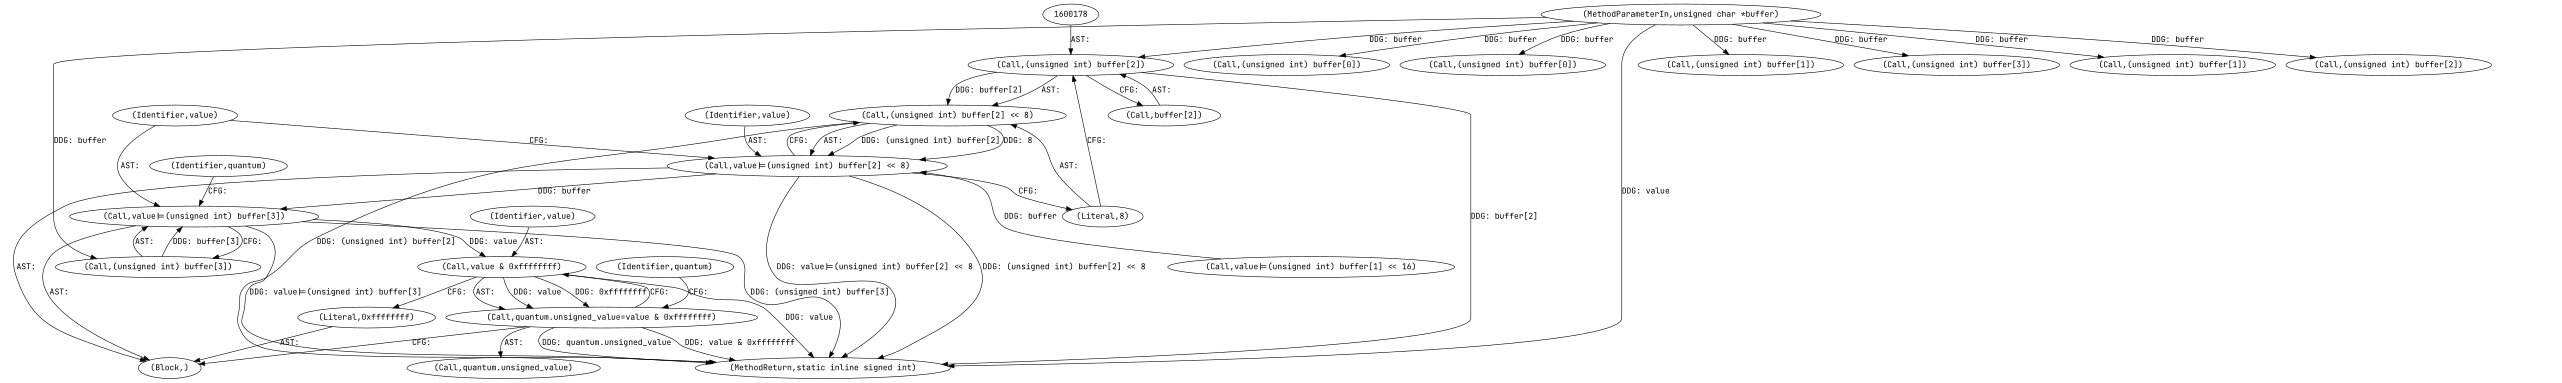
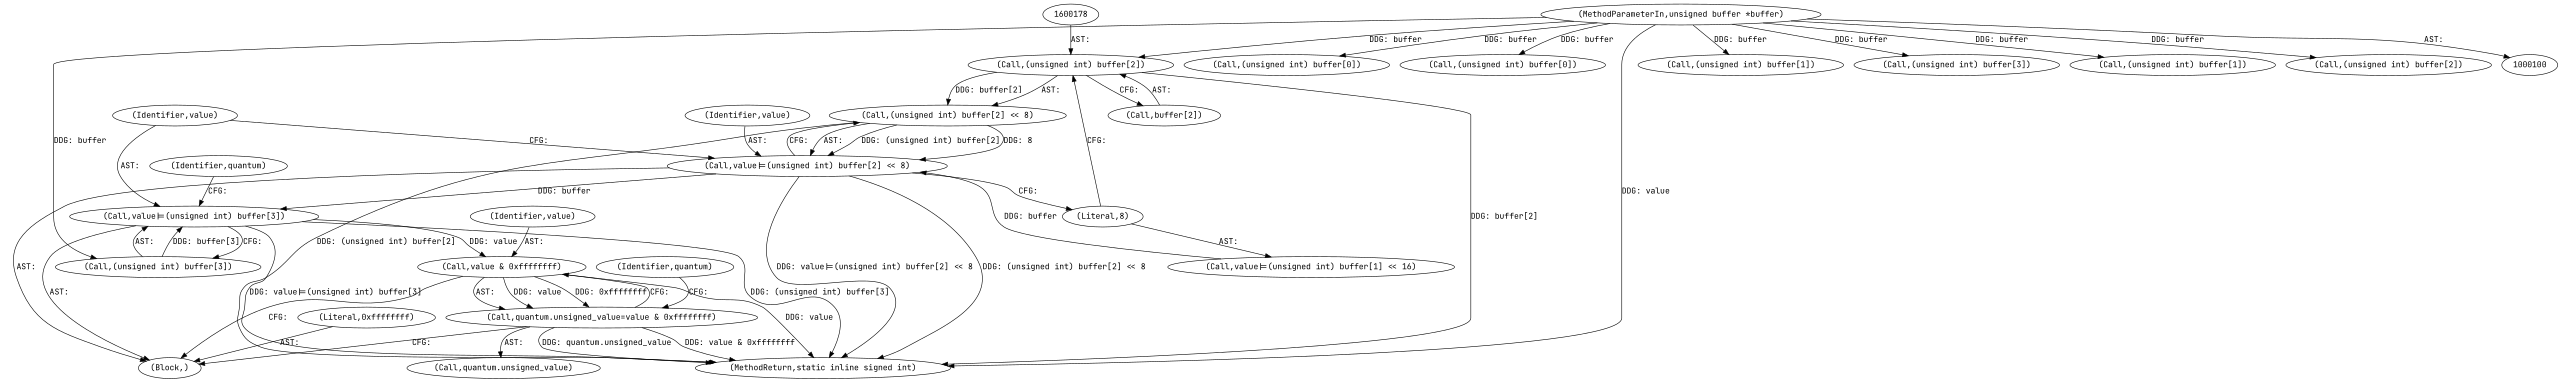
(1681, 15) -> (1681, 15)
none -> (2530, 65)
(1053, 166) -> (1198, 240)
(438, 292) -> (320, 300)
